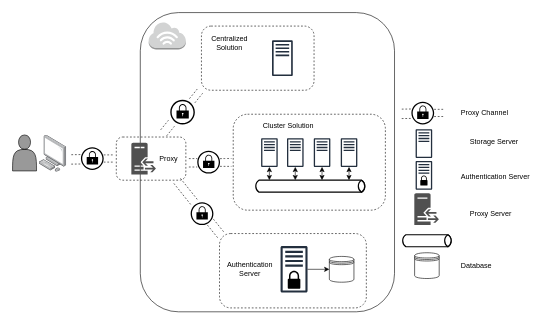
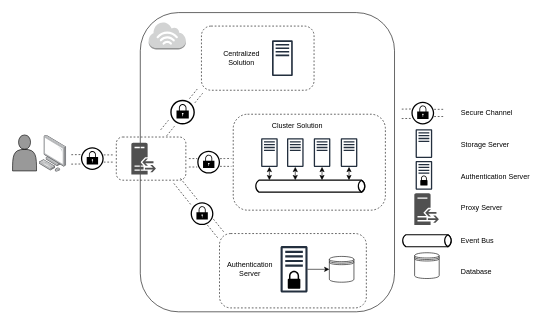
(229, 43) -> (241, 58)
(485, 113) -> (487, 113)
(288, 127) -> (297, 127)
(505, 142) -> (496, 145)
(168, 159) -> none
(493, 214) -> (484, 208)
none -> (480, 241)
(478, 266) -> (478, 272)
